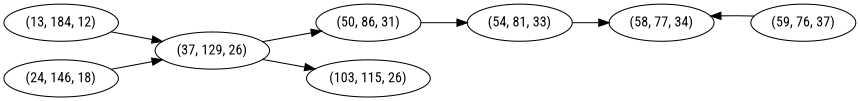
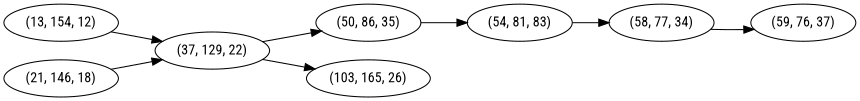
(738, 16) -> (727, 30)
(61, 23) -> (61, 23)
(368, 23) -> (368, 23)
(520, 23) -> (520, 23)
(212, 51) -> (212, 51)
(61, 78) -> (61, 78)
(368, 78) -> (368, 78)
